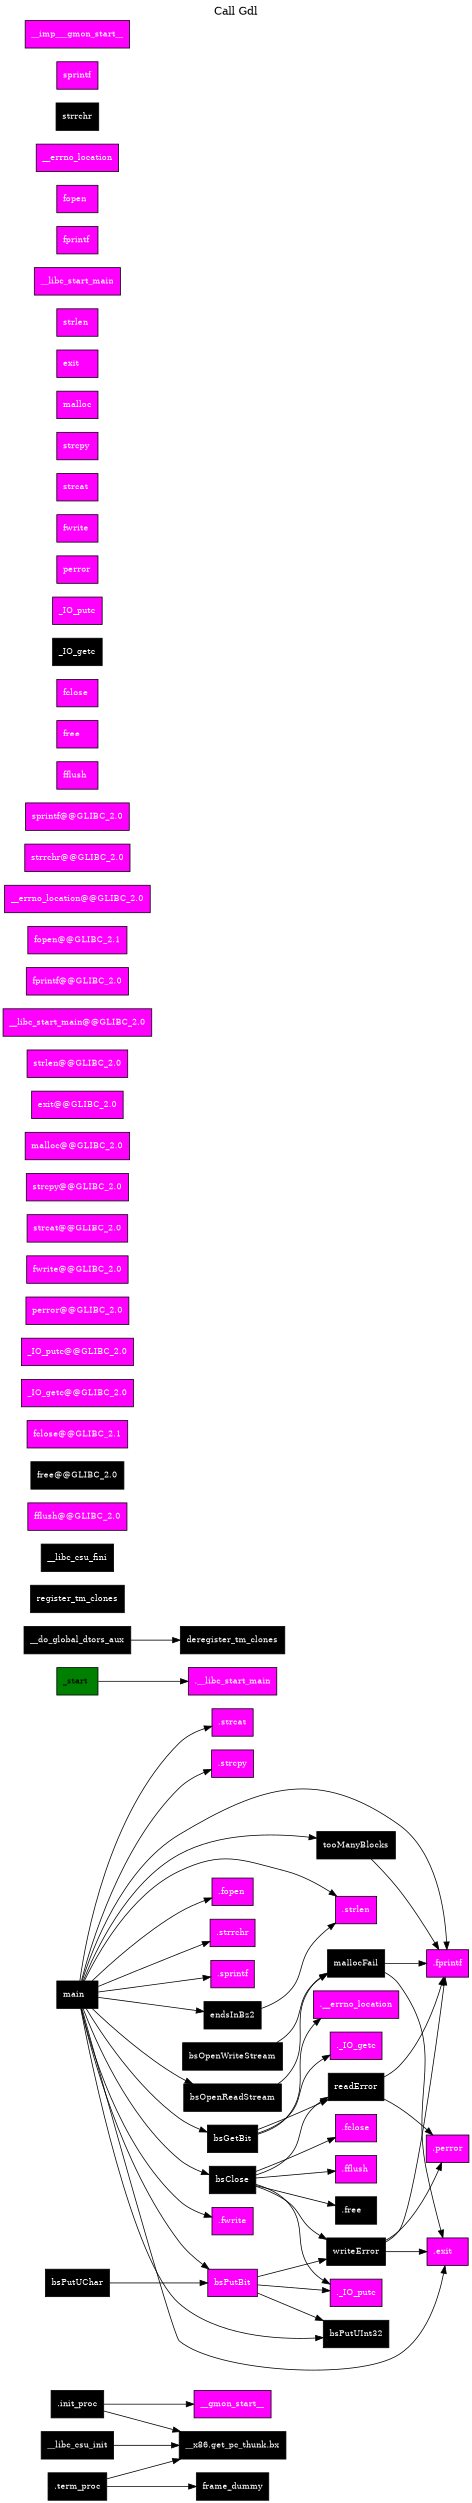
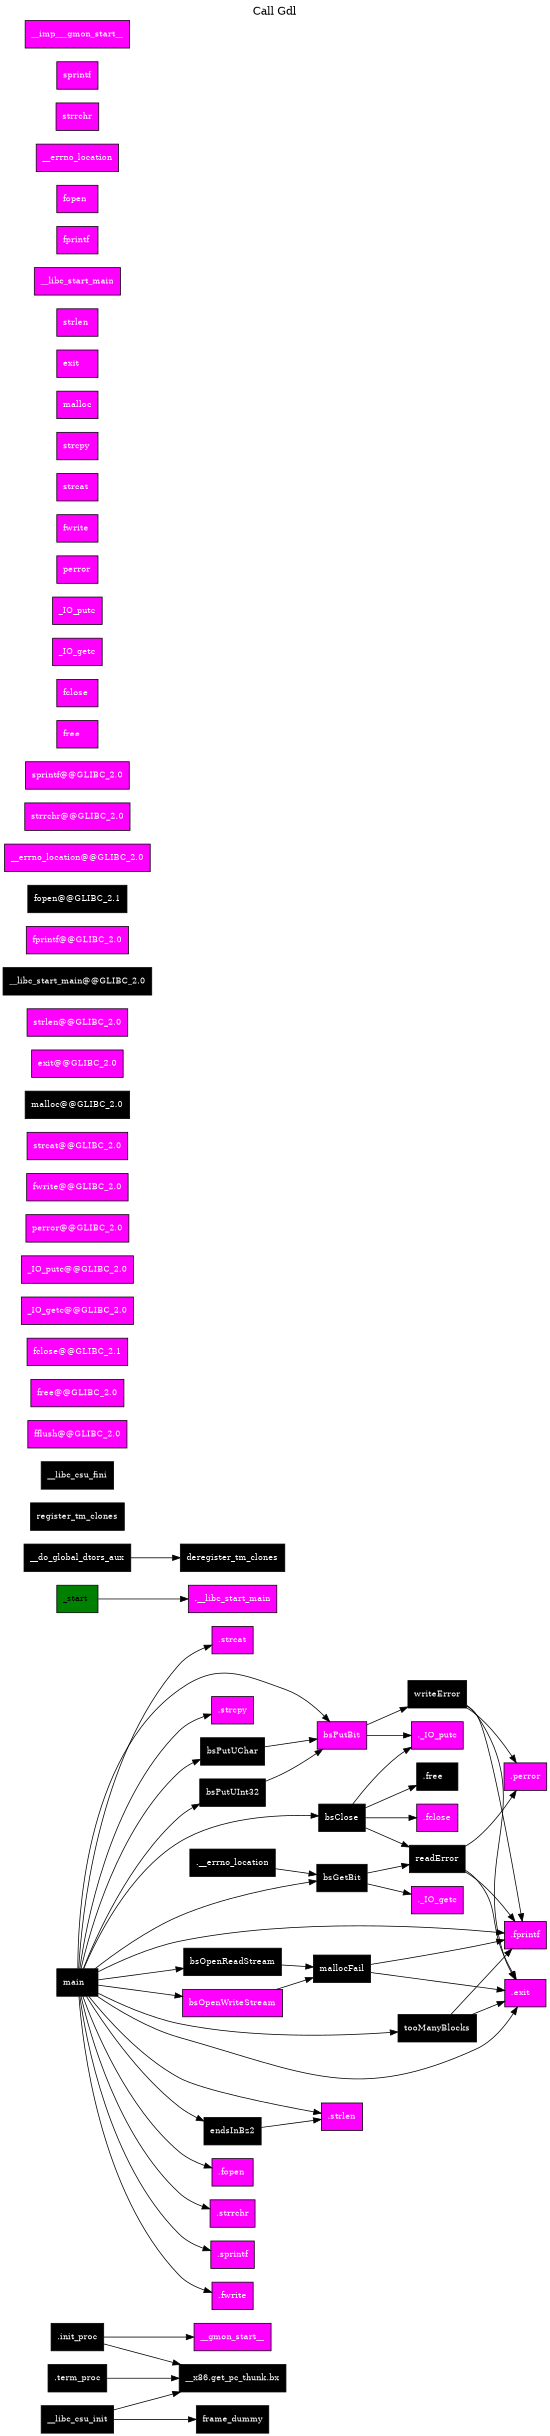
(77, 117) -> (77, 117)
(77, 652) -> (77, 652)
(77, 775) -> none
(77, 940) -> (77, 899)
(77, 1023) -> (77, 981)
(77, 1146) -> (77, 1105)
(77, 1187) -> none
(77, 1475) -> (77, 1393)
none -> (121, 1856)
none -> (490, 1901)
none -> (137, 1990)
(356, 2005) -> (233, 1863)
none -> (485, 2009)
(233, 2056) -> (233, 2003)
(300, 2074) -> (292, 1871)
(356, 2169) -> none
(302, 2219) -> none
(287, 2305) -> (292, 1769)
(148, 2487) -> (151, 2419)
